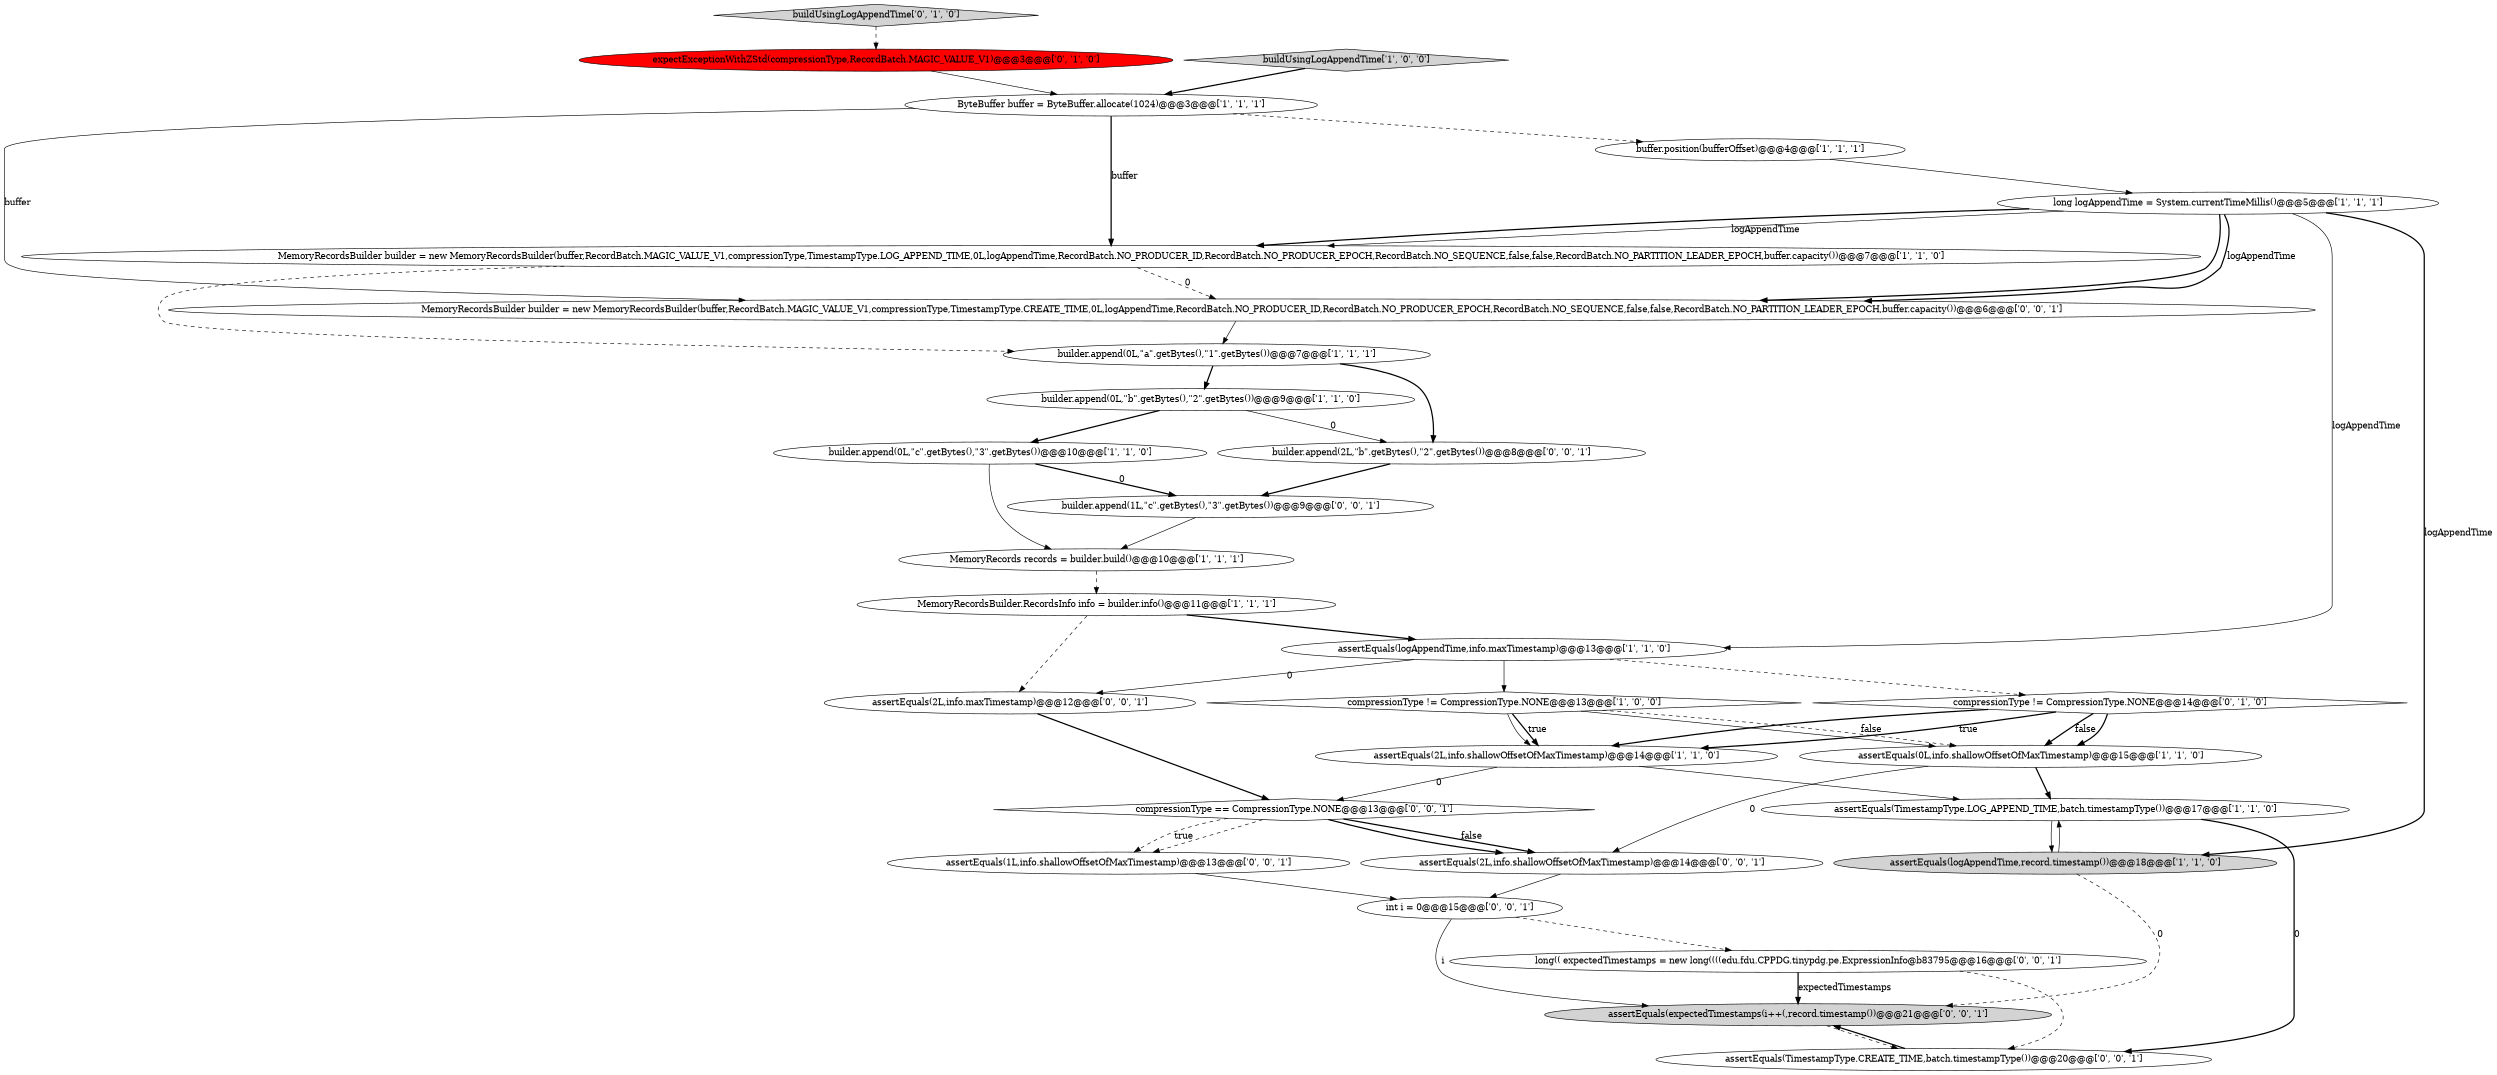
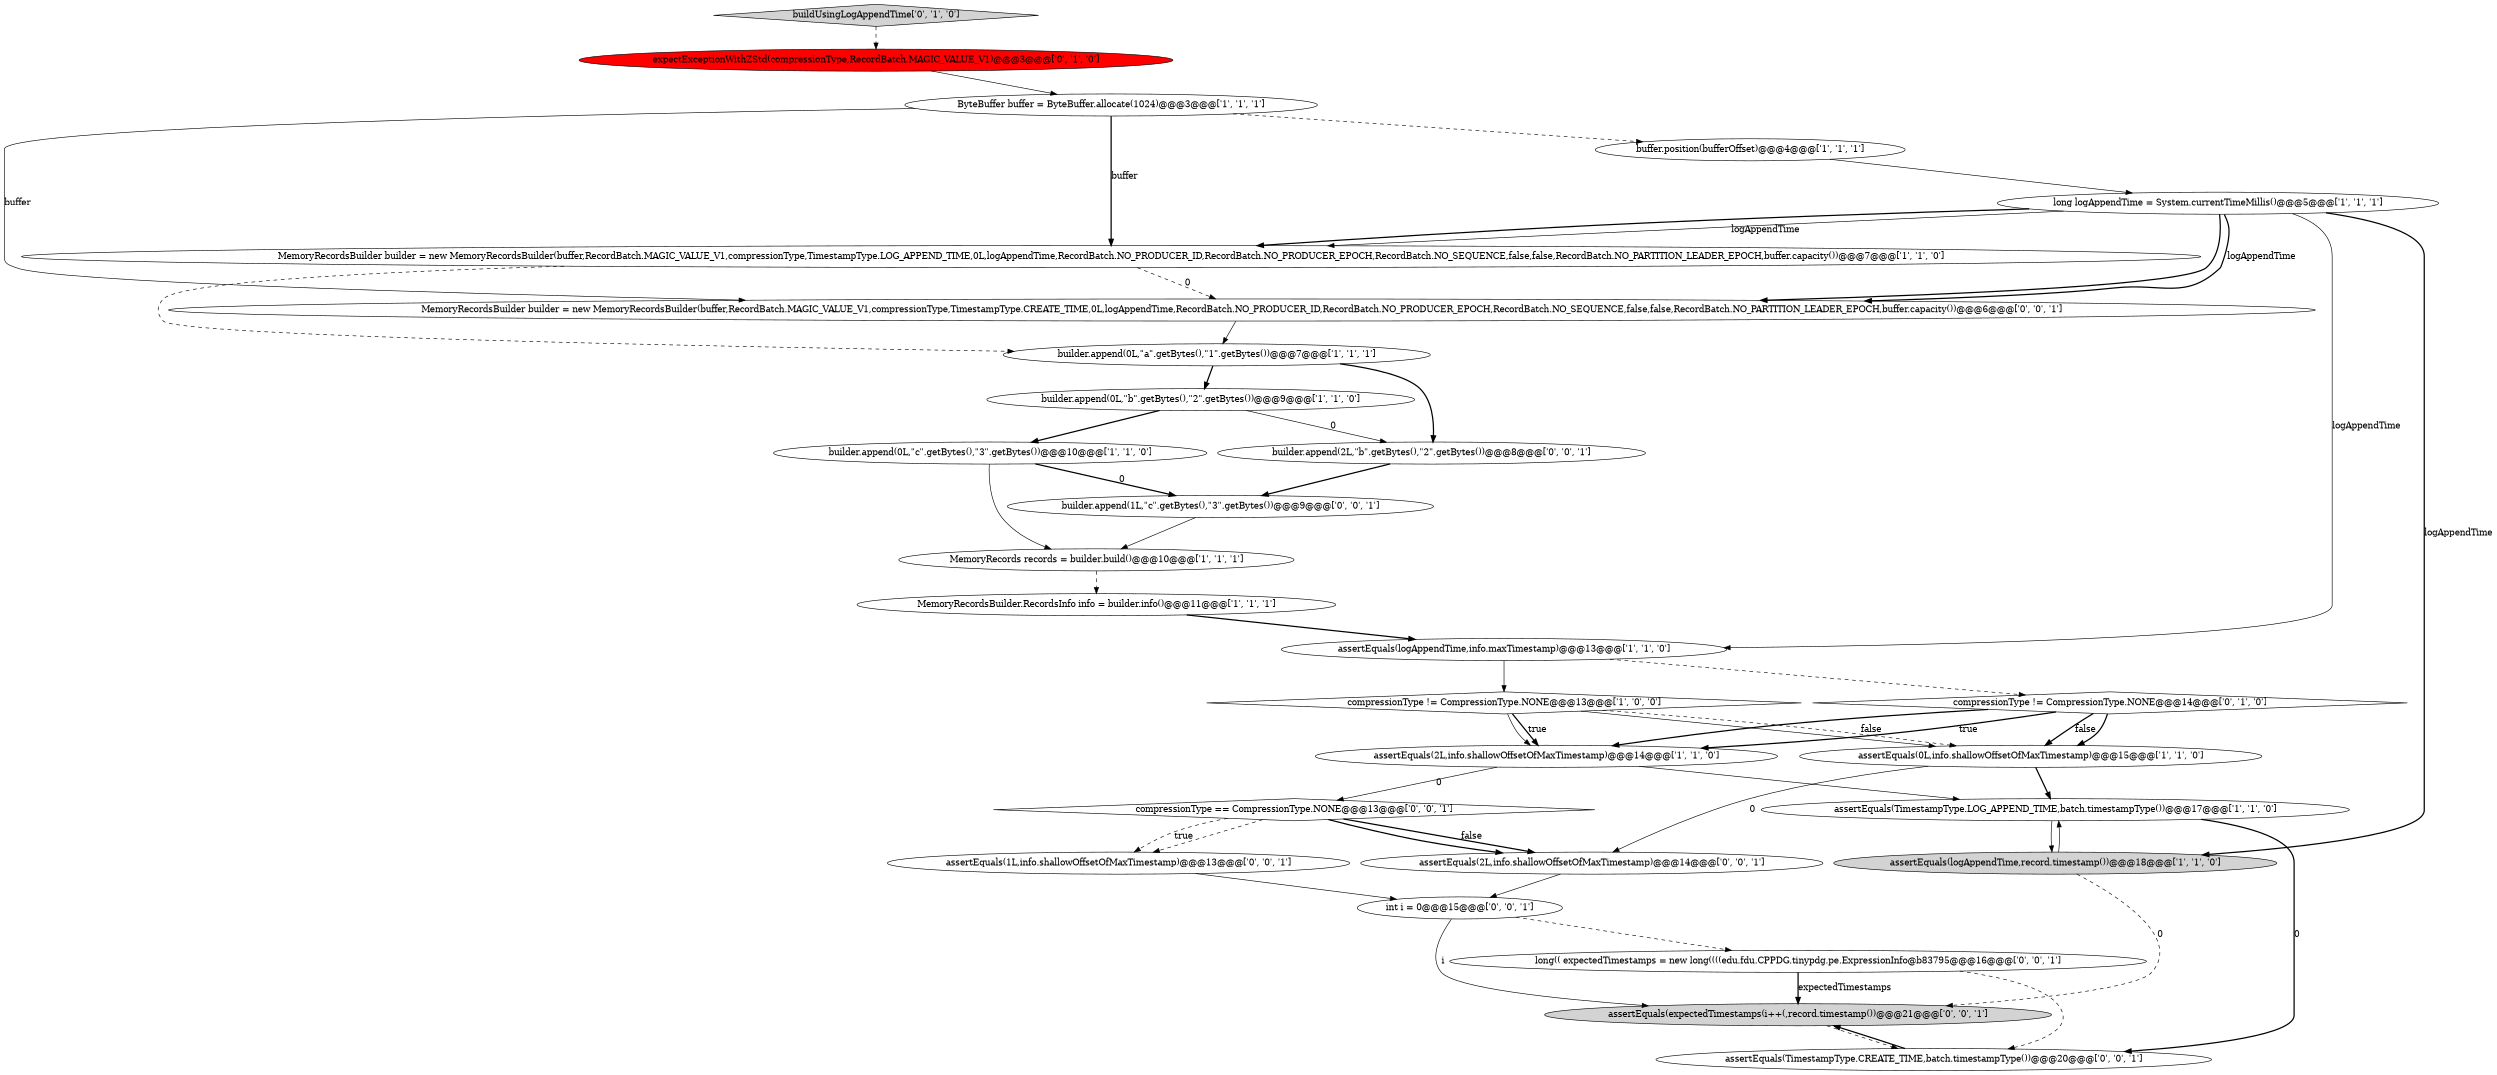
(1346, 60) -> none
(1010, 703) -> none
